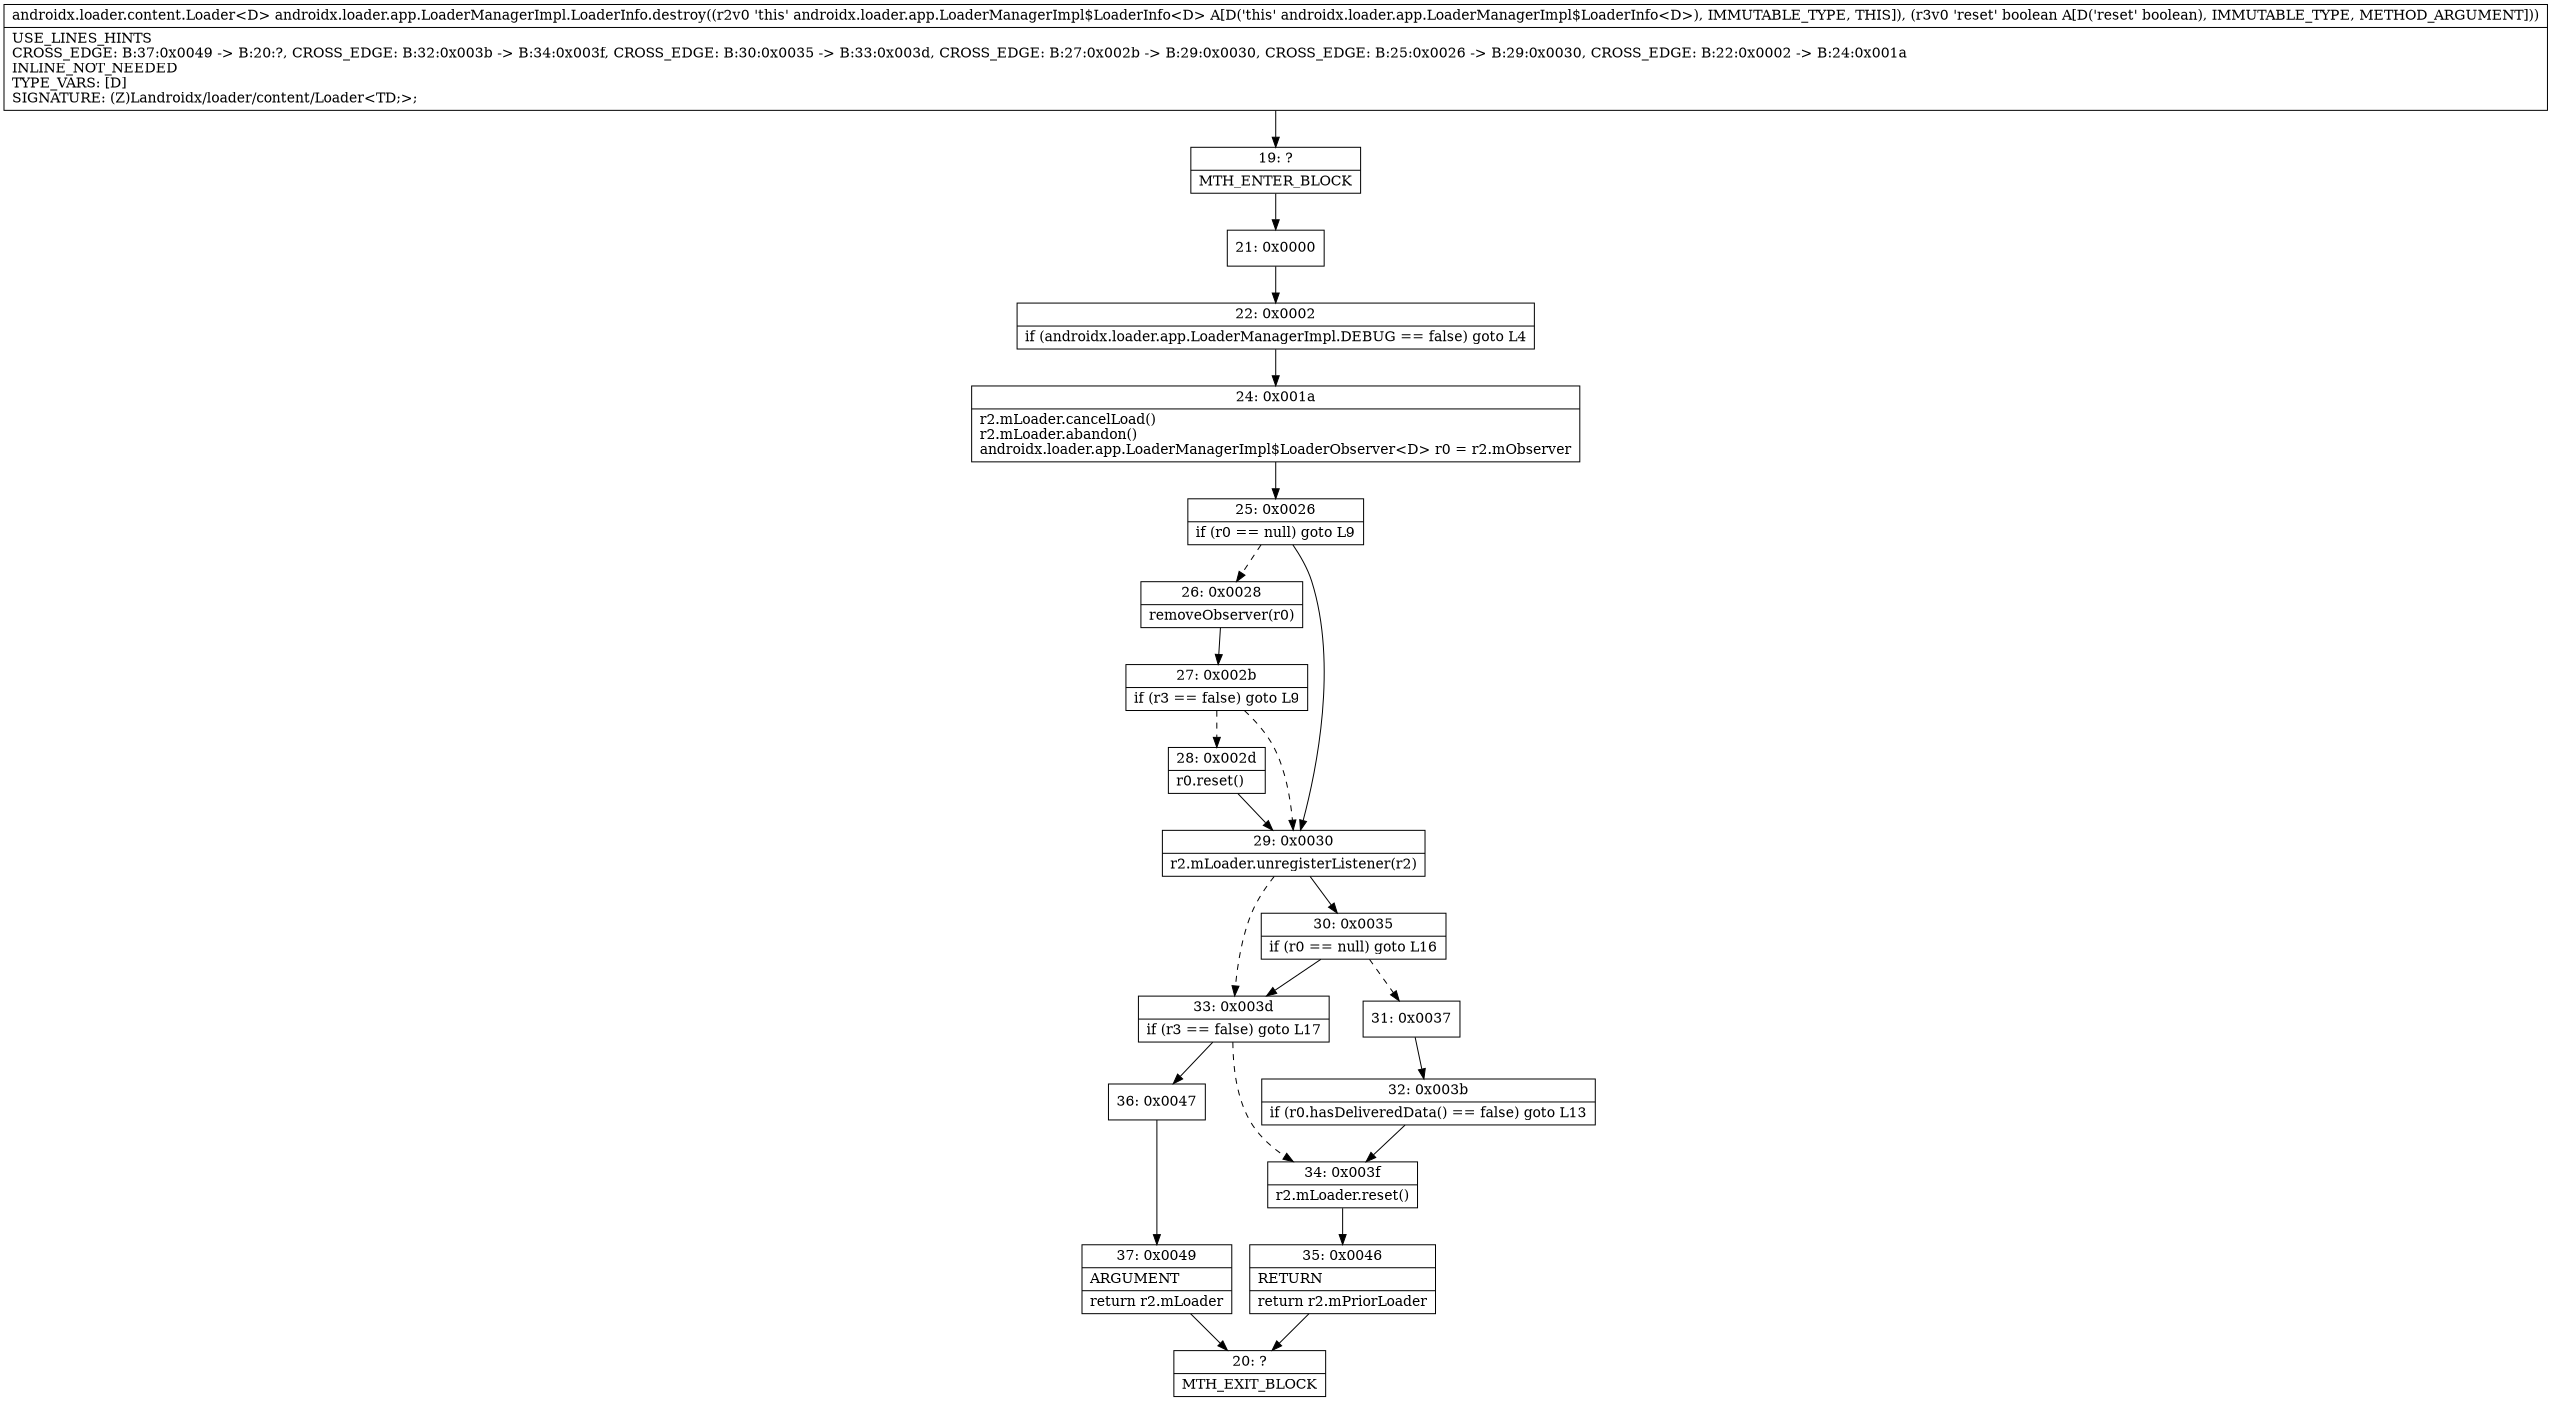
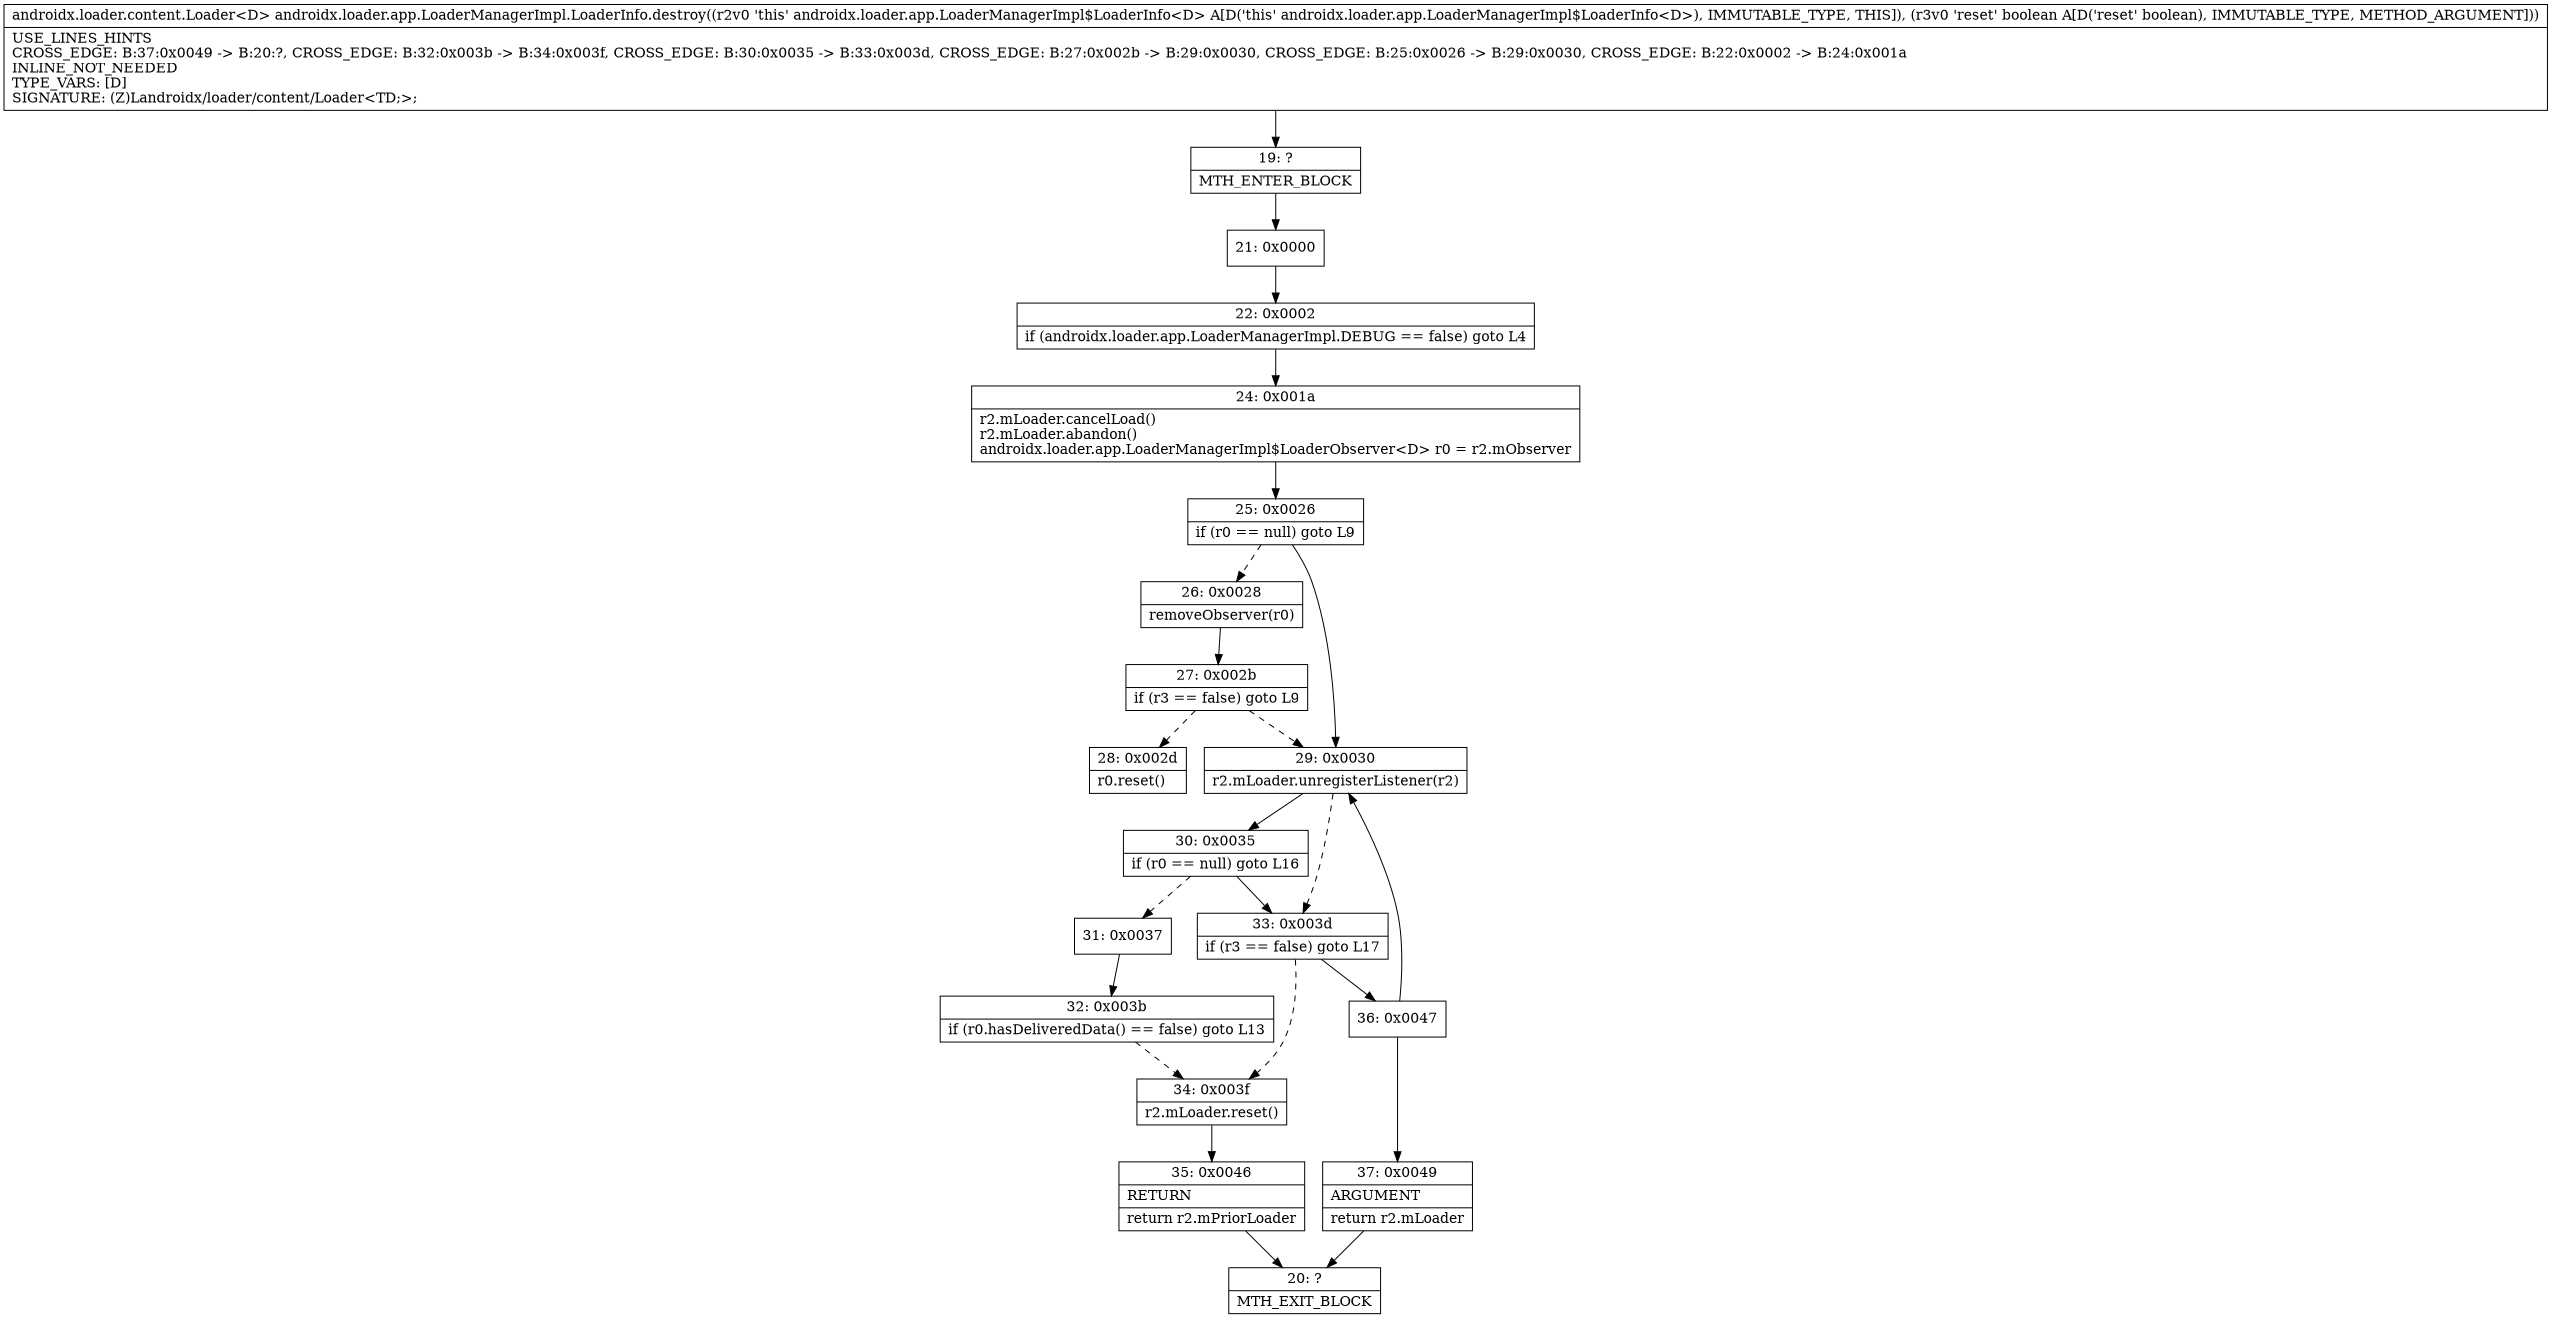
(1252, 808) -> (1394, 898)
(1389, 1140) -> (1155, 1057)
